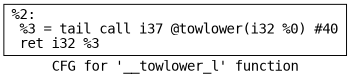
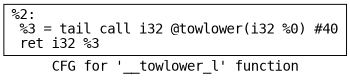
(175, 29) -> (175, 29)
